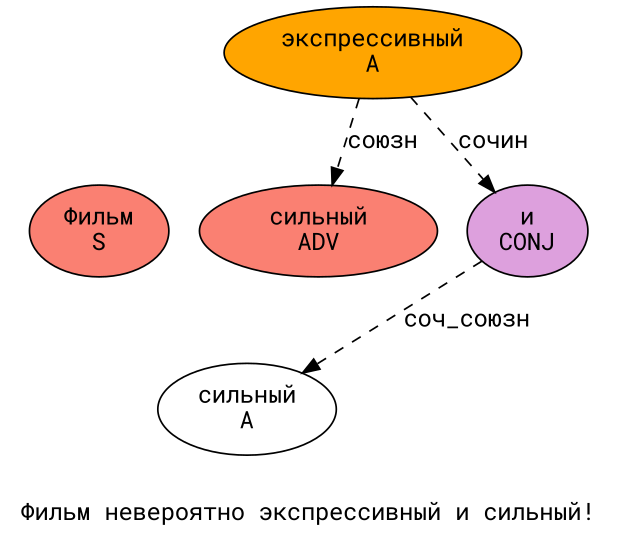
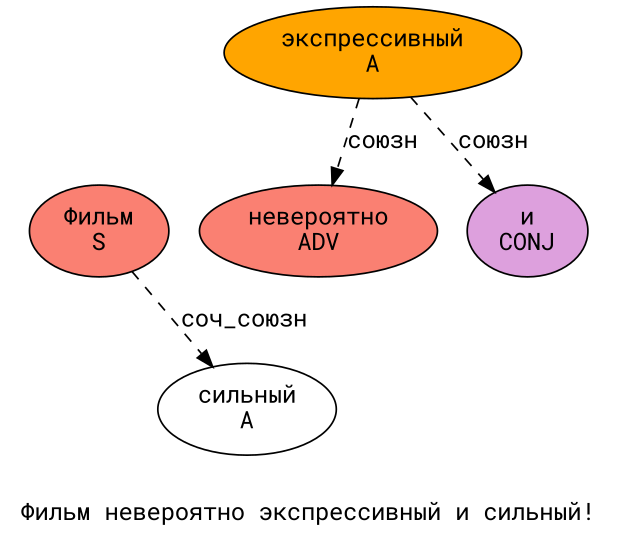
(494, 142) -> (494, 142)
(318, 231) -> (318, 231)
(399, 313) -> (167, 313)
